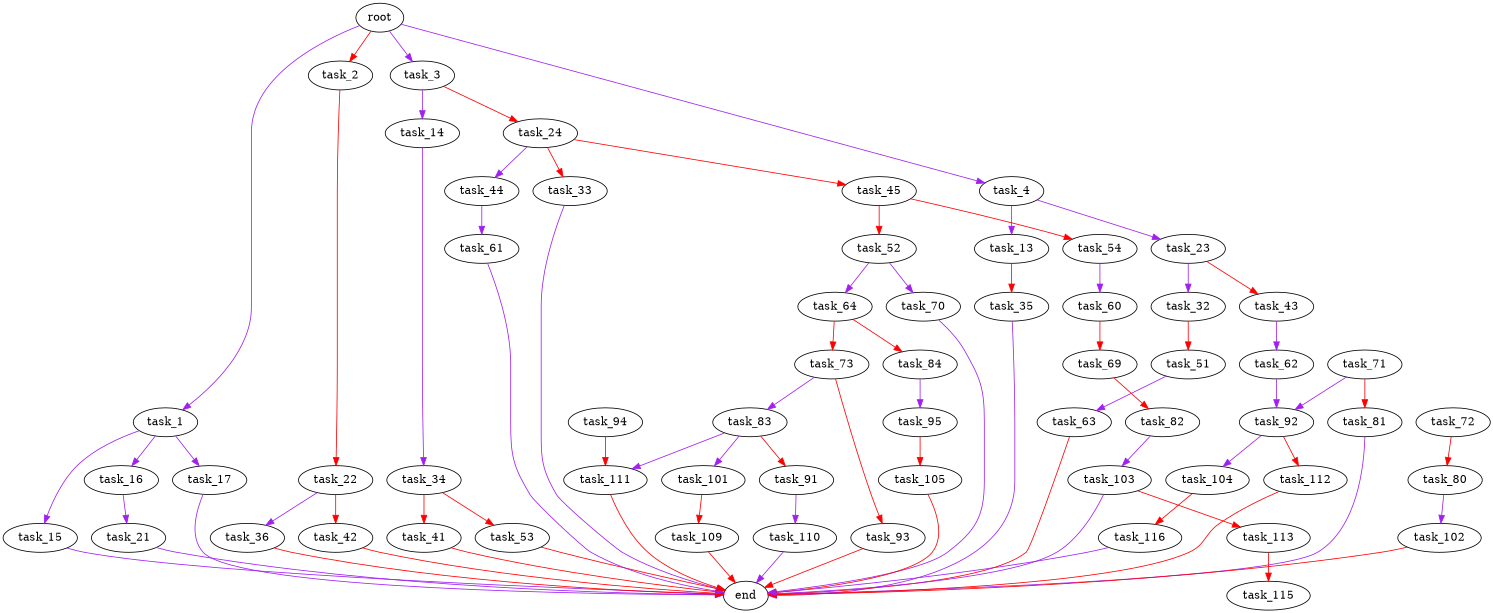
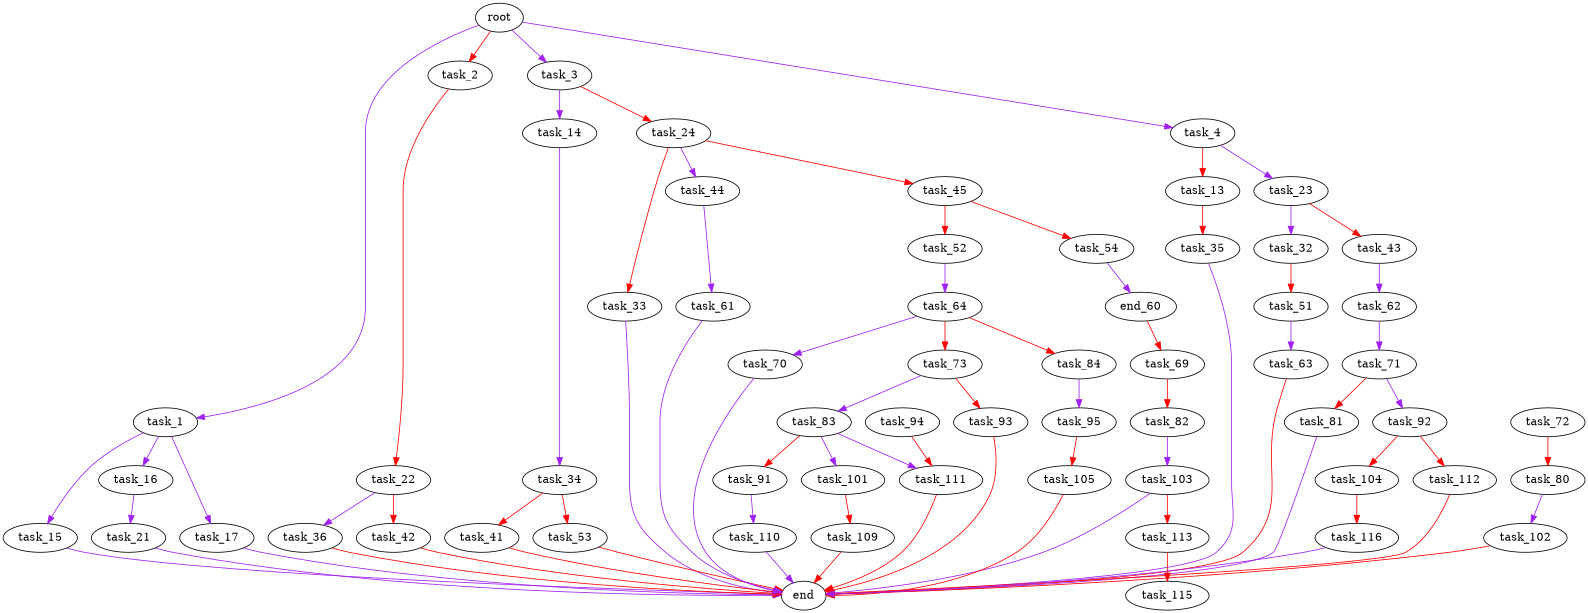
(1012, 216) -> (1203, 158)
(899, 275) -> (859, 334)
(1100, 307) -> (1141, 307)
(1276, 389) -> (1379, 332)
(1245, 448) -> (1386, 448)
